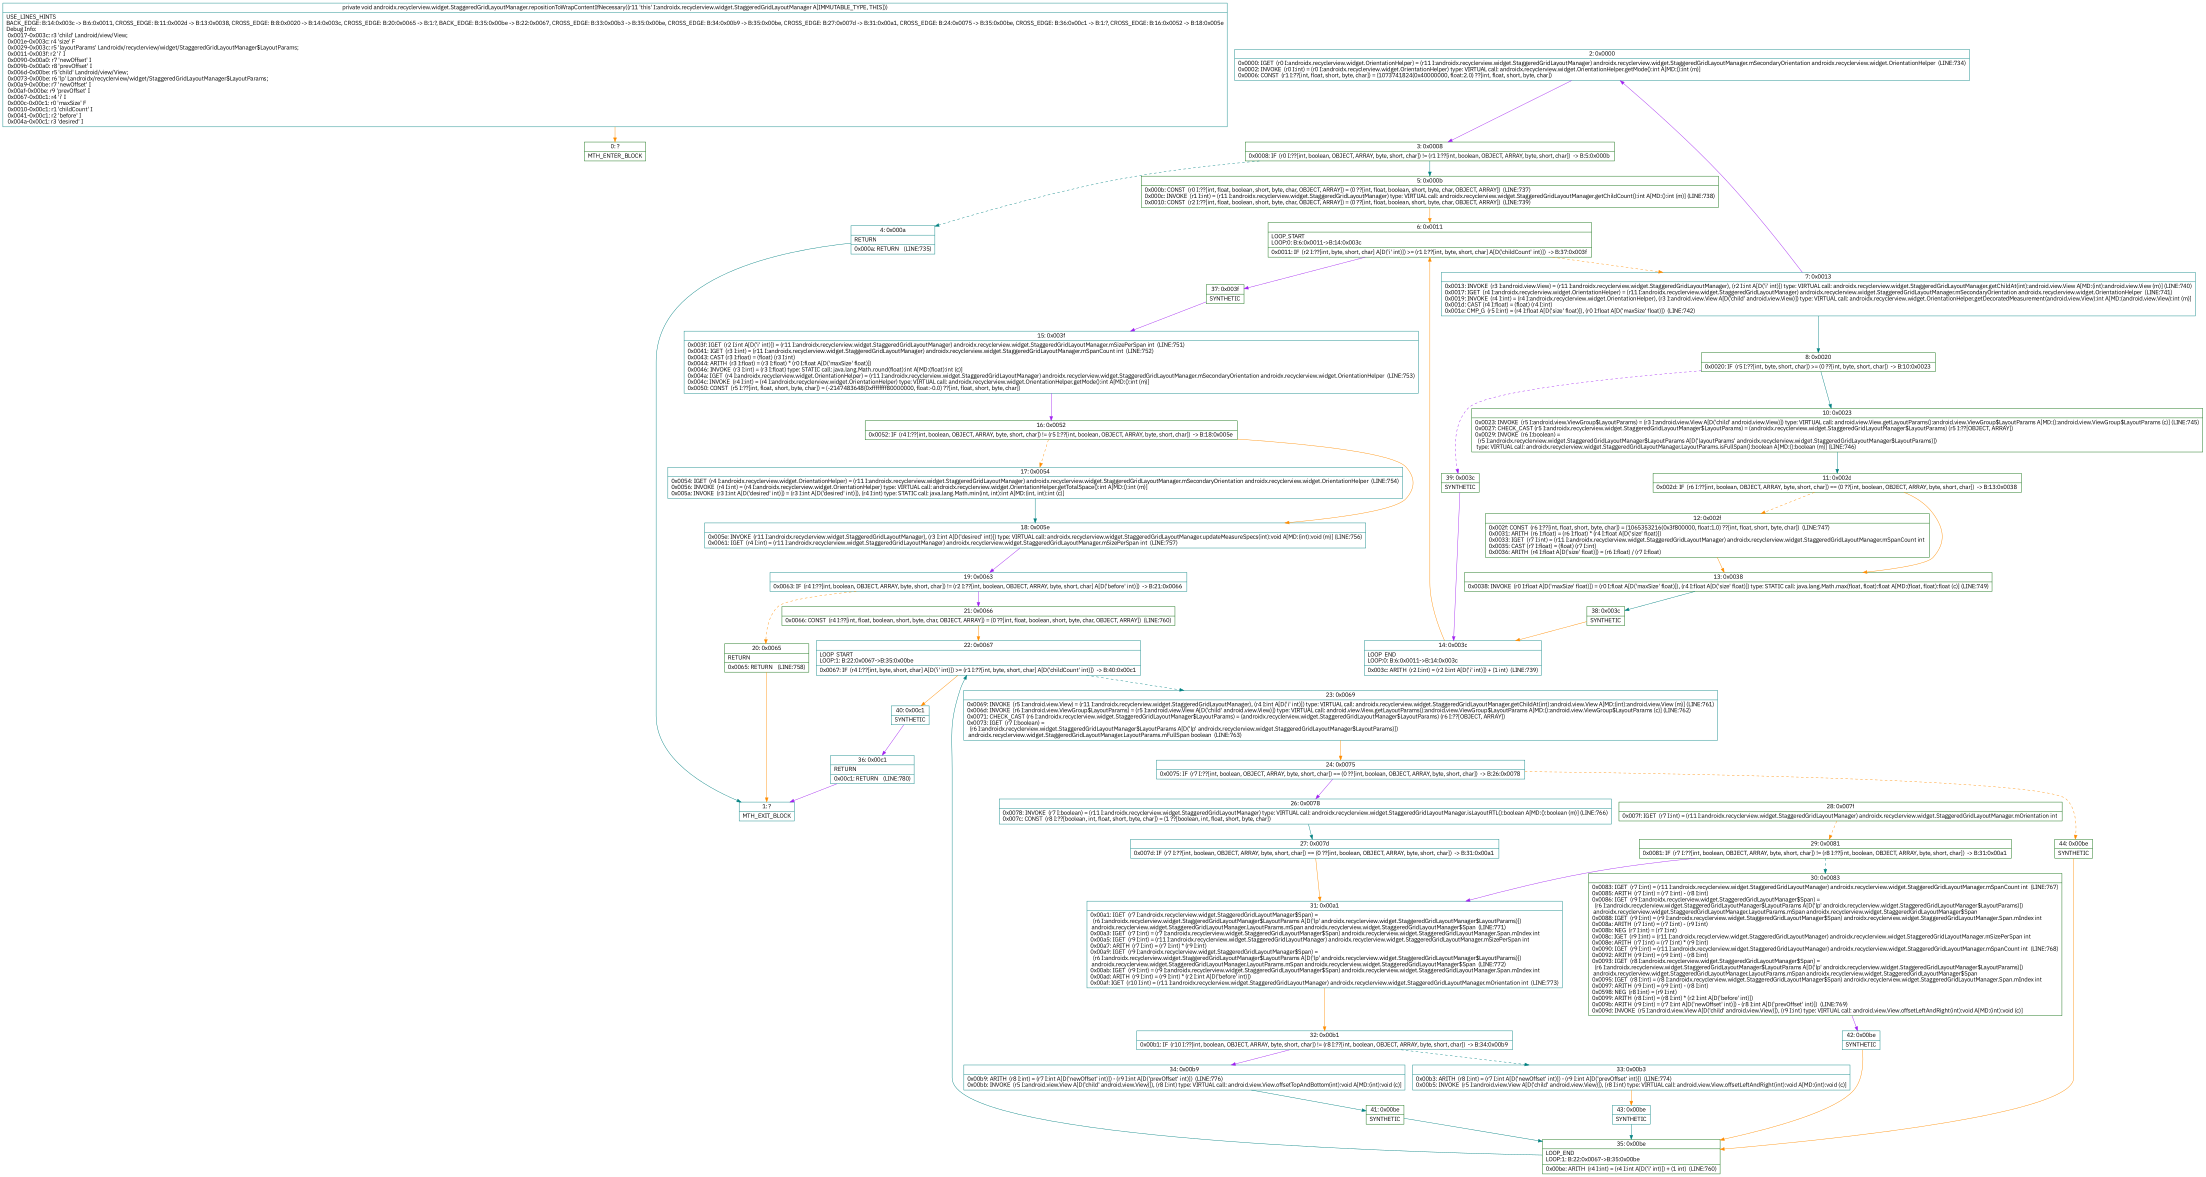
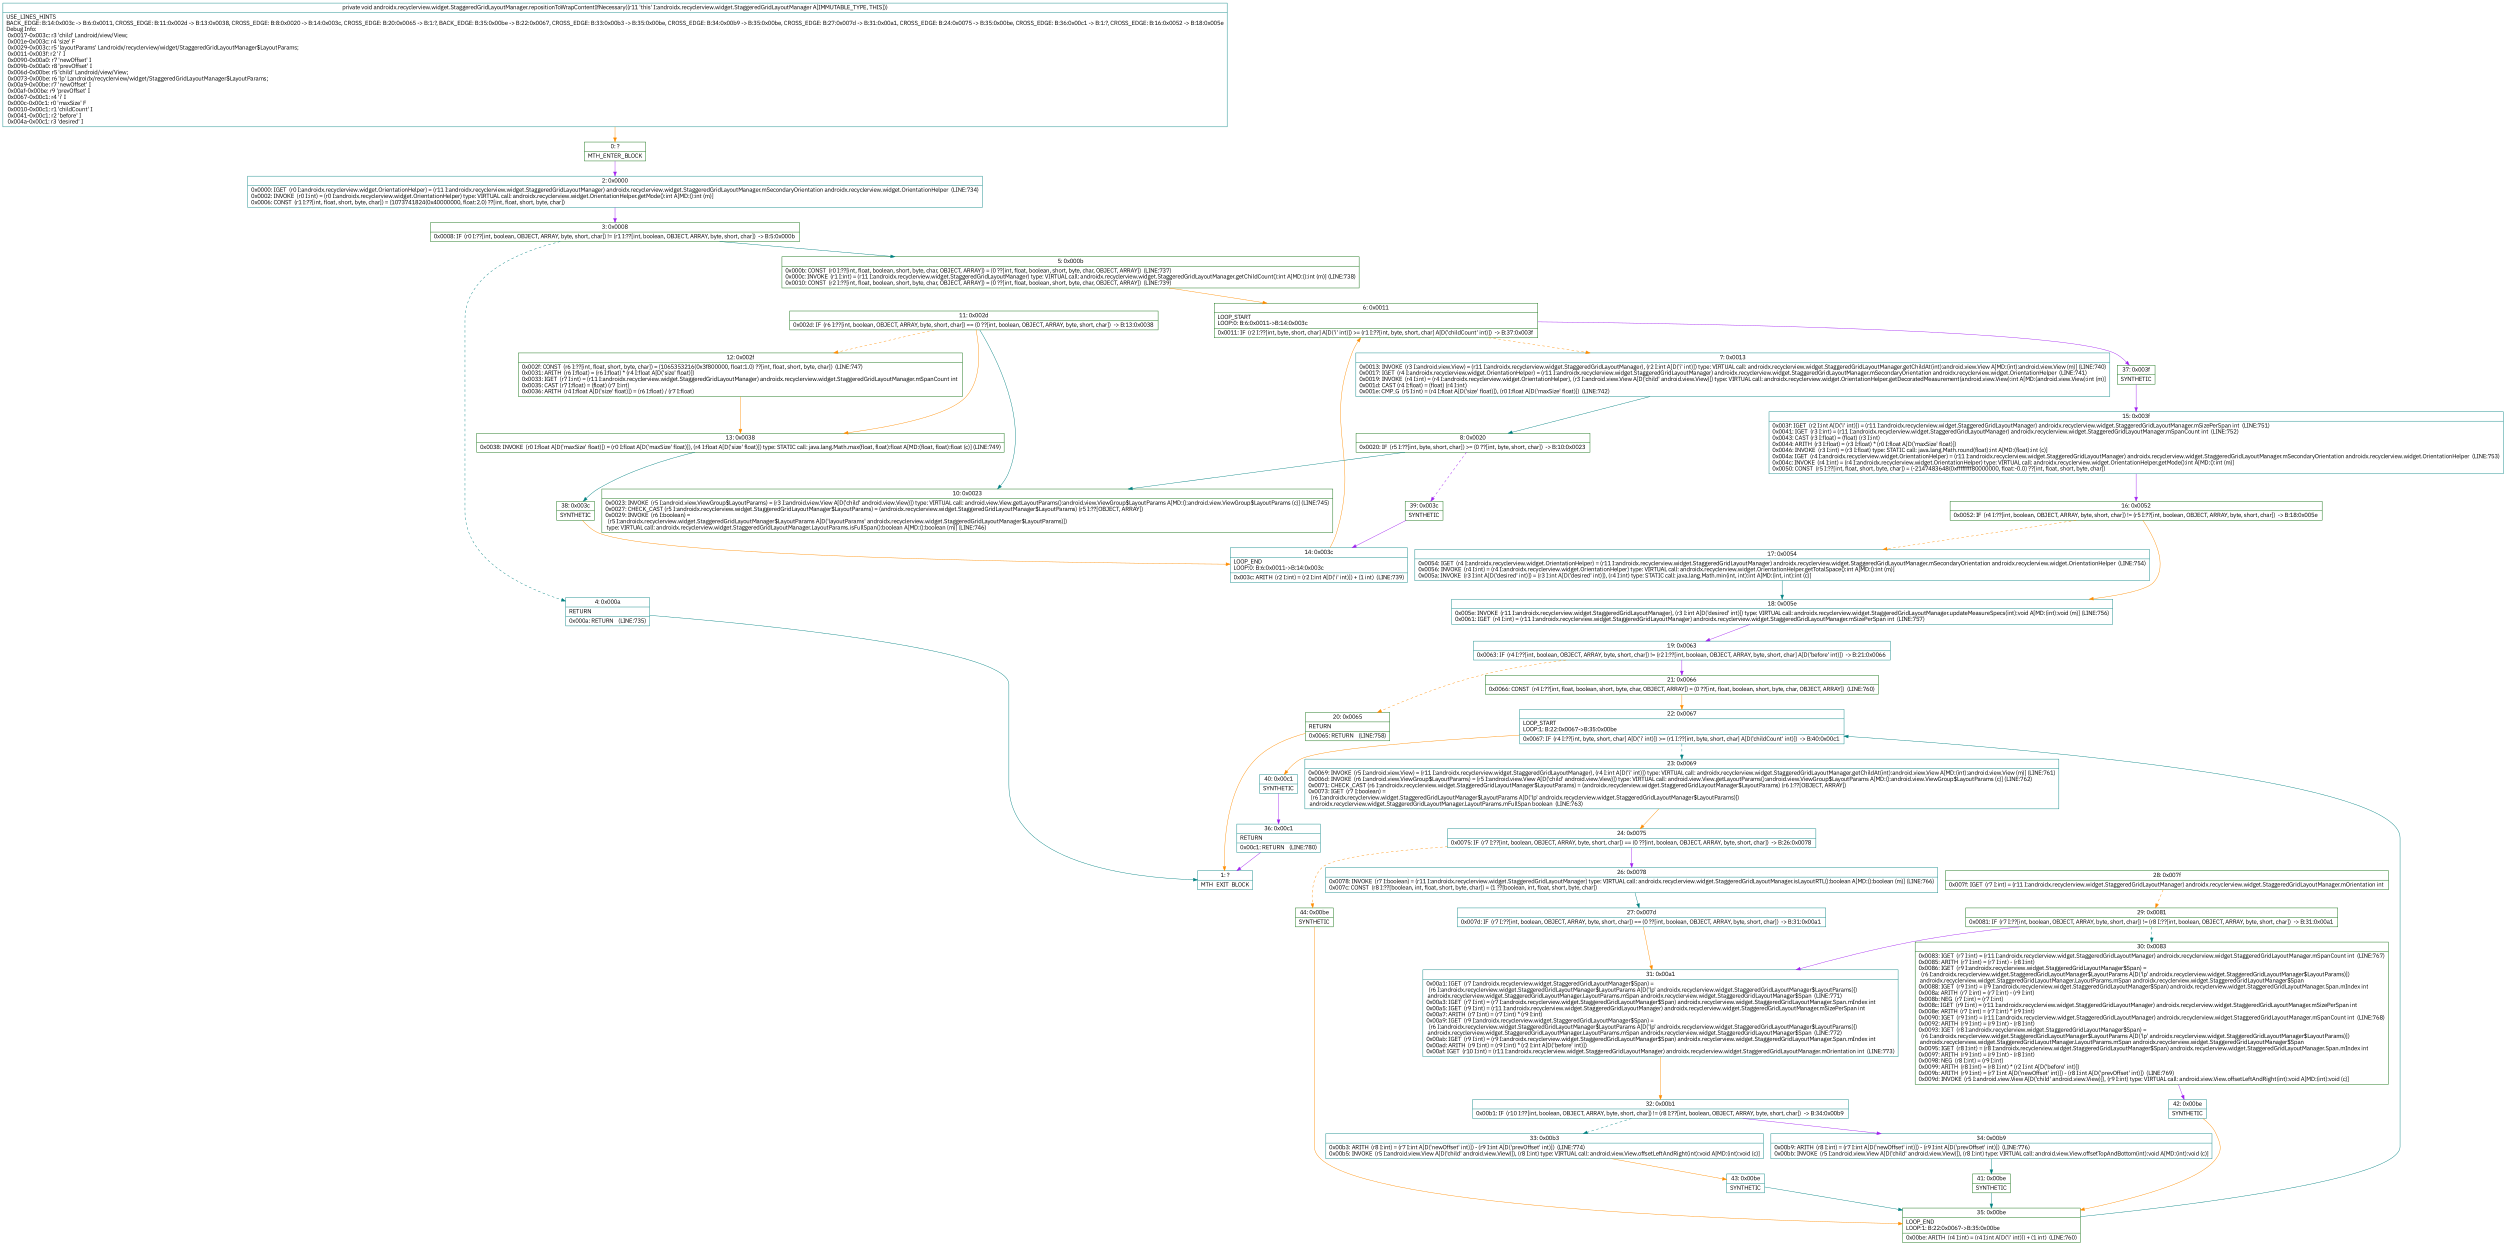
(1719, 172) -> (615, 166)
(1837, 461) -> (1012, 406)
(1635, 992) -> (1962, 1061)
